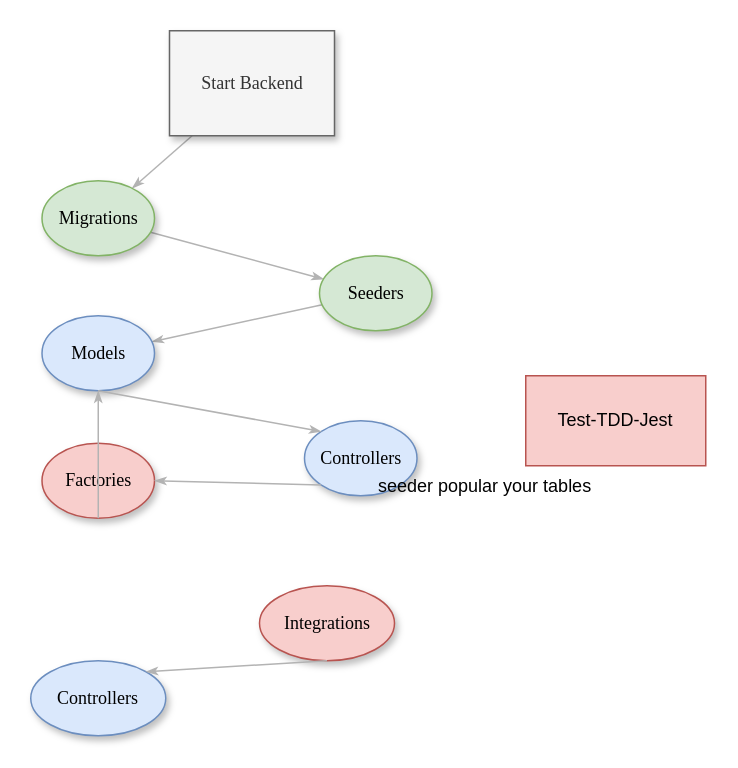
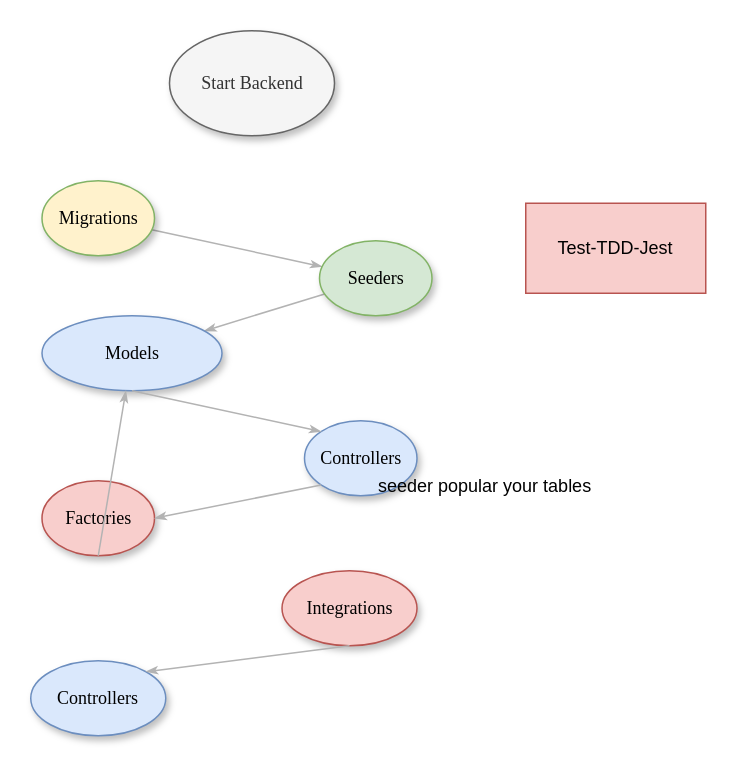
(252, 83) -> (252, 83)
(186, 141) -> none
(98, 218) -> (98, 218)
(376, 293) -> (376, 278)
(98, 353) -> (132, 353)
(616, 421) -> (616, 248)
(98, 481) -> (98, 518)
(327, 623) -> (350, 608)
